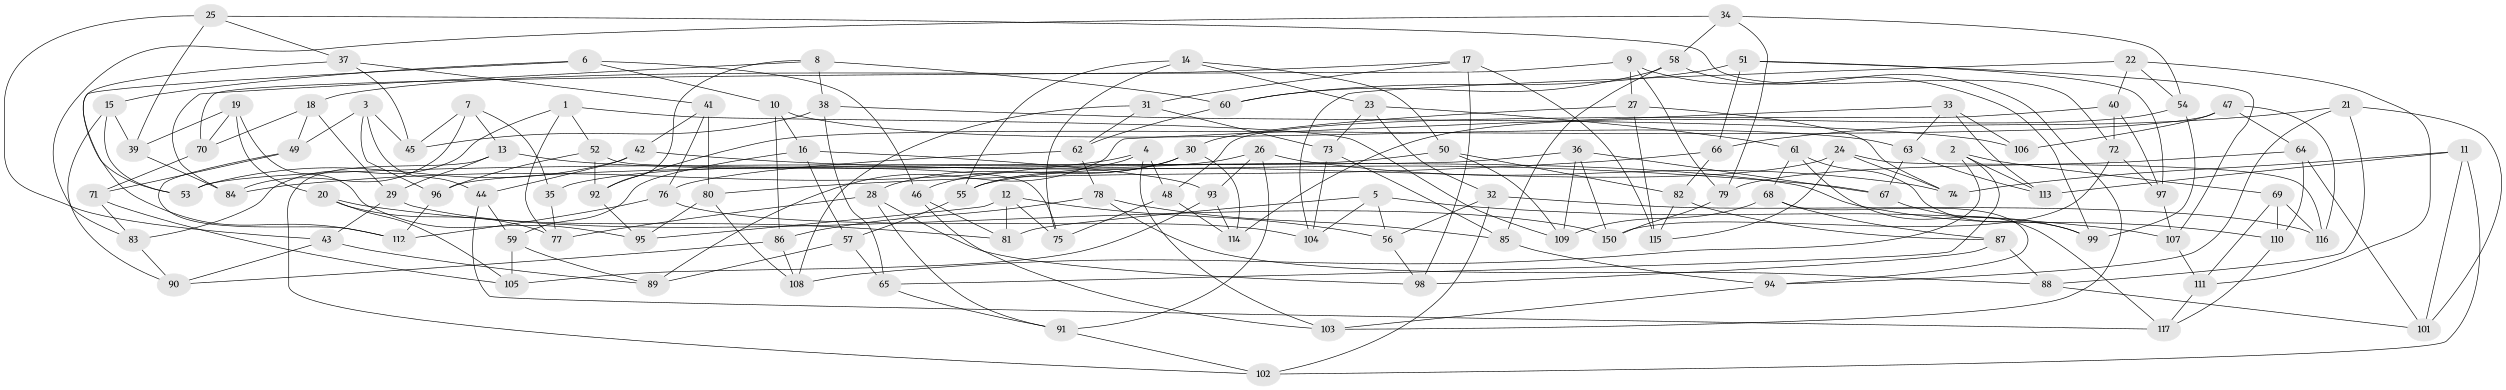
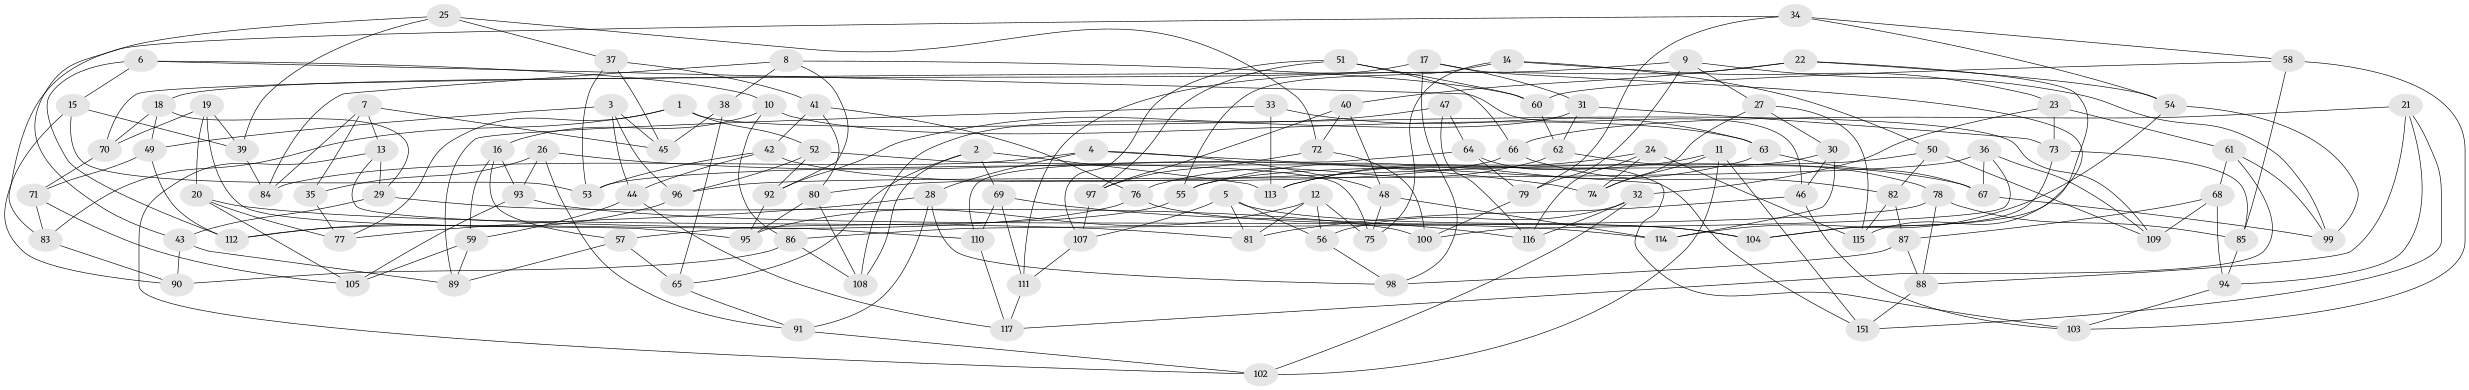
(2022, 150) -> none
(1610, 240) -> (1425, 240)
(2424, 330) -> (1863, 330)
